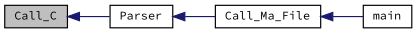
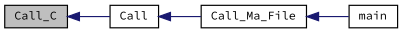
(141, 17) -> (134, 17)
